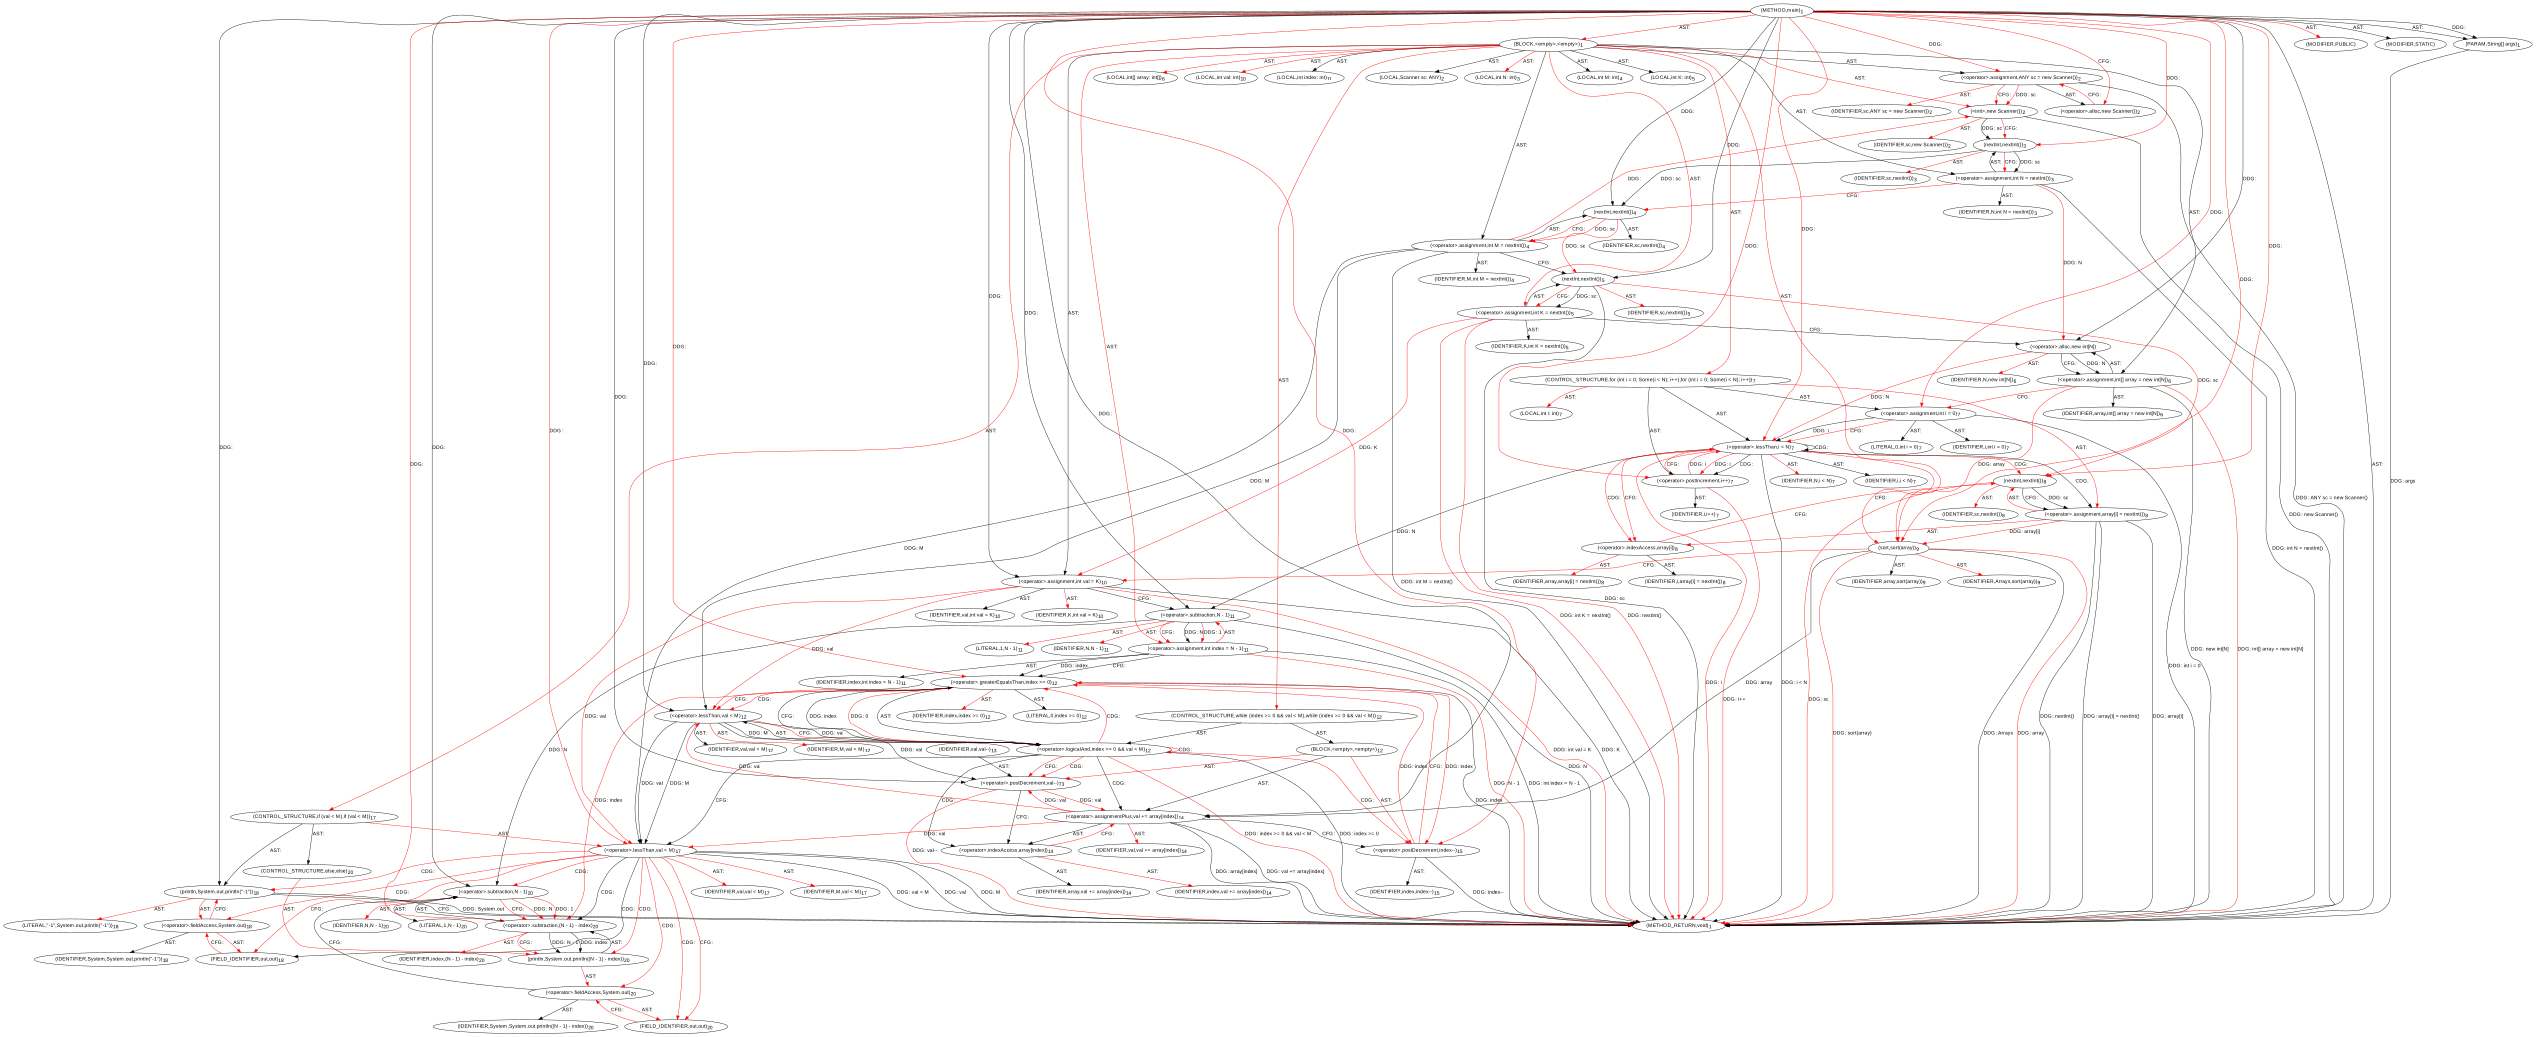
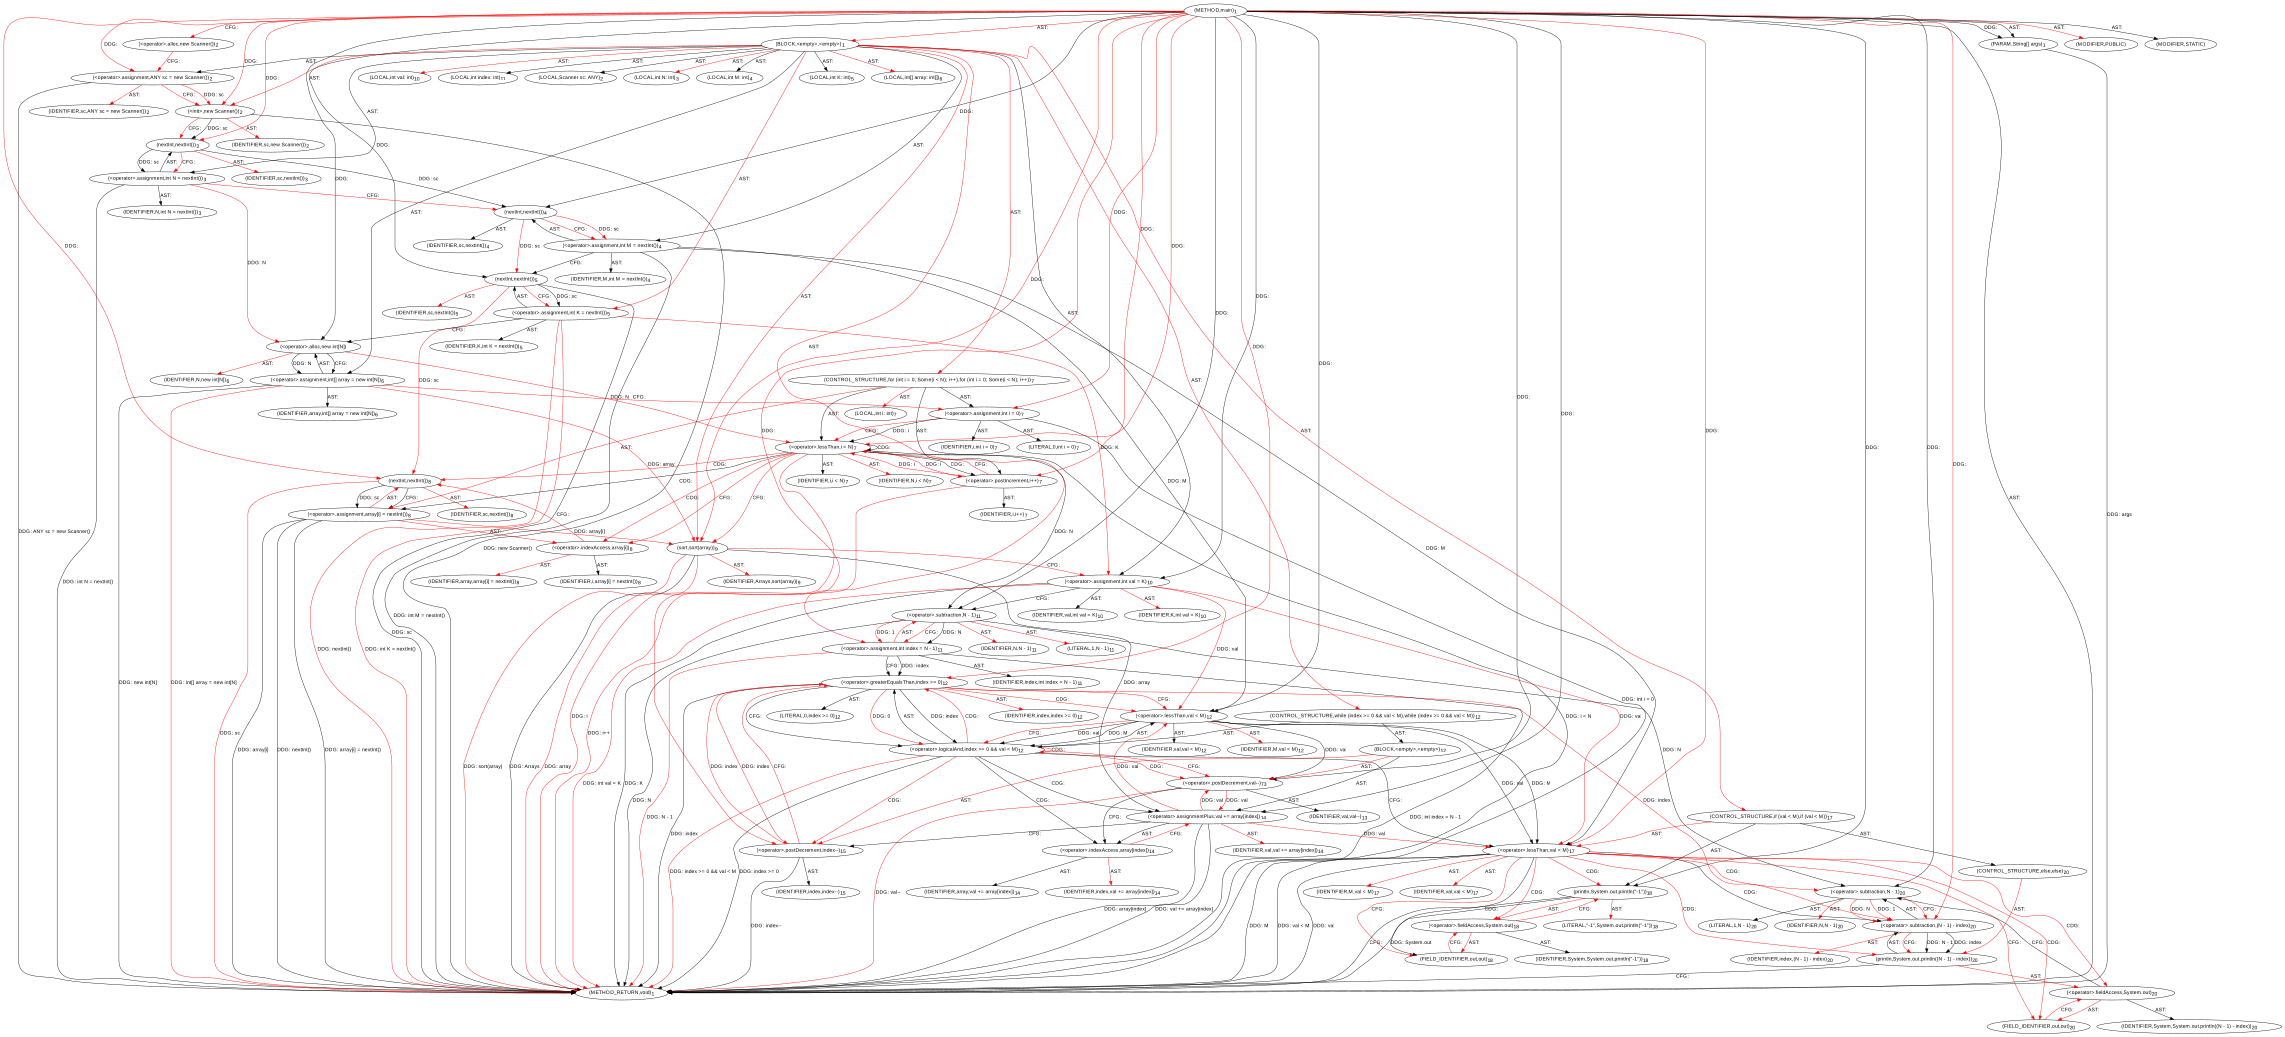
(2059, 94) -> none
(1717, 156) -> (678, 13)
(1889, 582) -> none
(993, 766) -> (1275, 798)
none -> (1366, 981)
